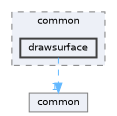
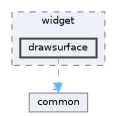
(58, 21) -> (58, 21)
